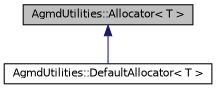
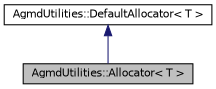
(108, 50) -> (108, 50)
